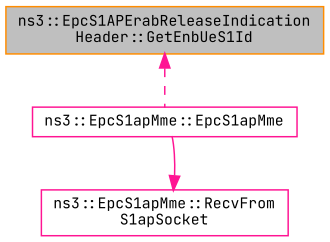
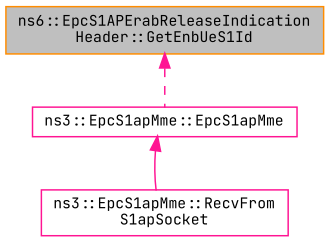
(165, 30) -> (165, 30)
(174, 156) -> (155, 171)
